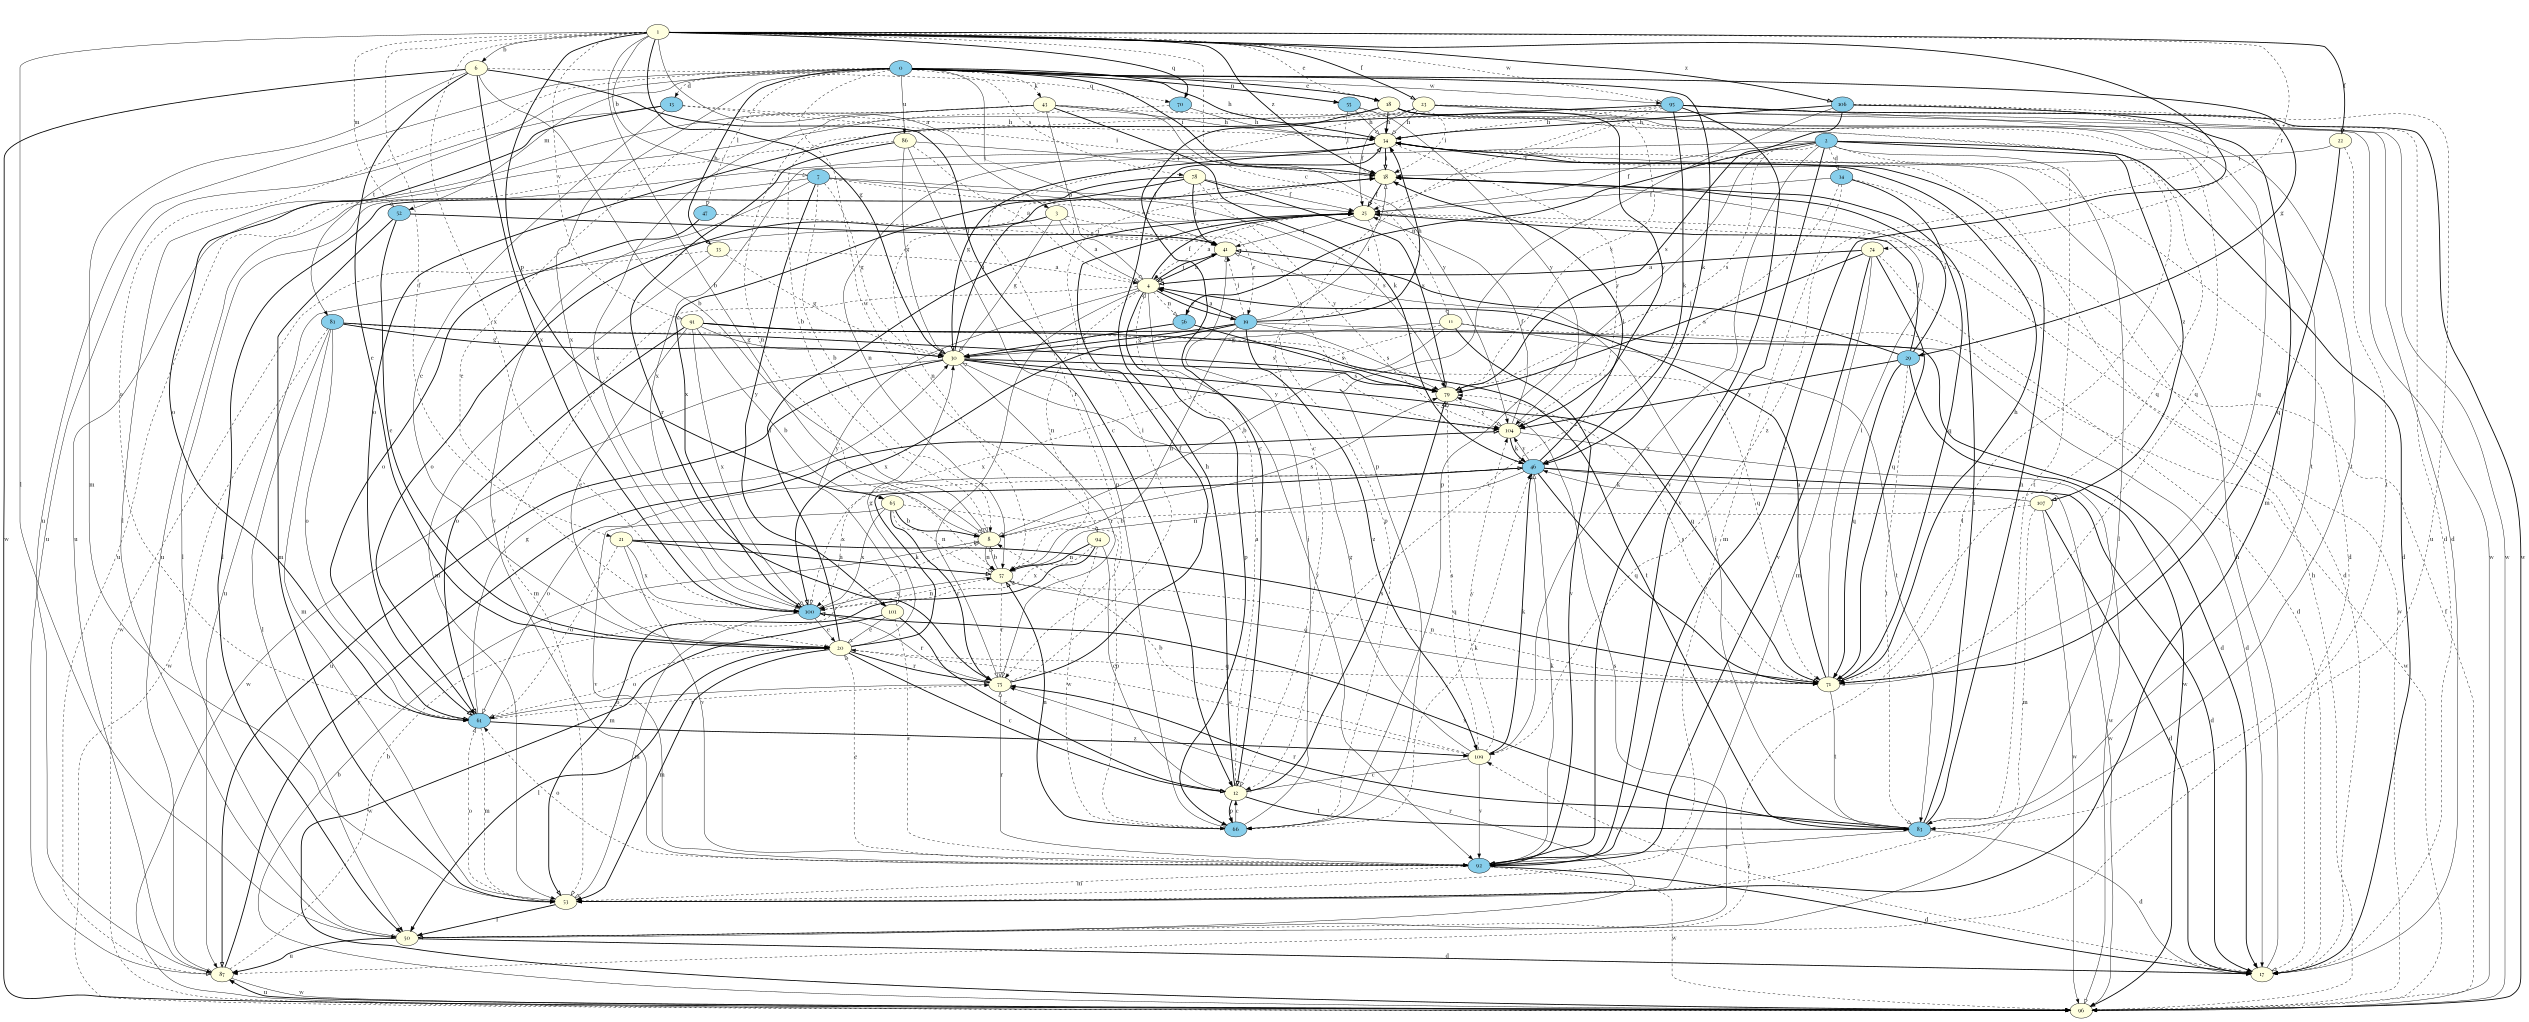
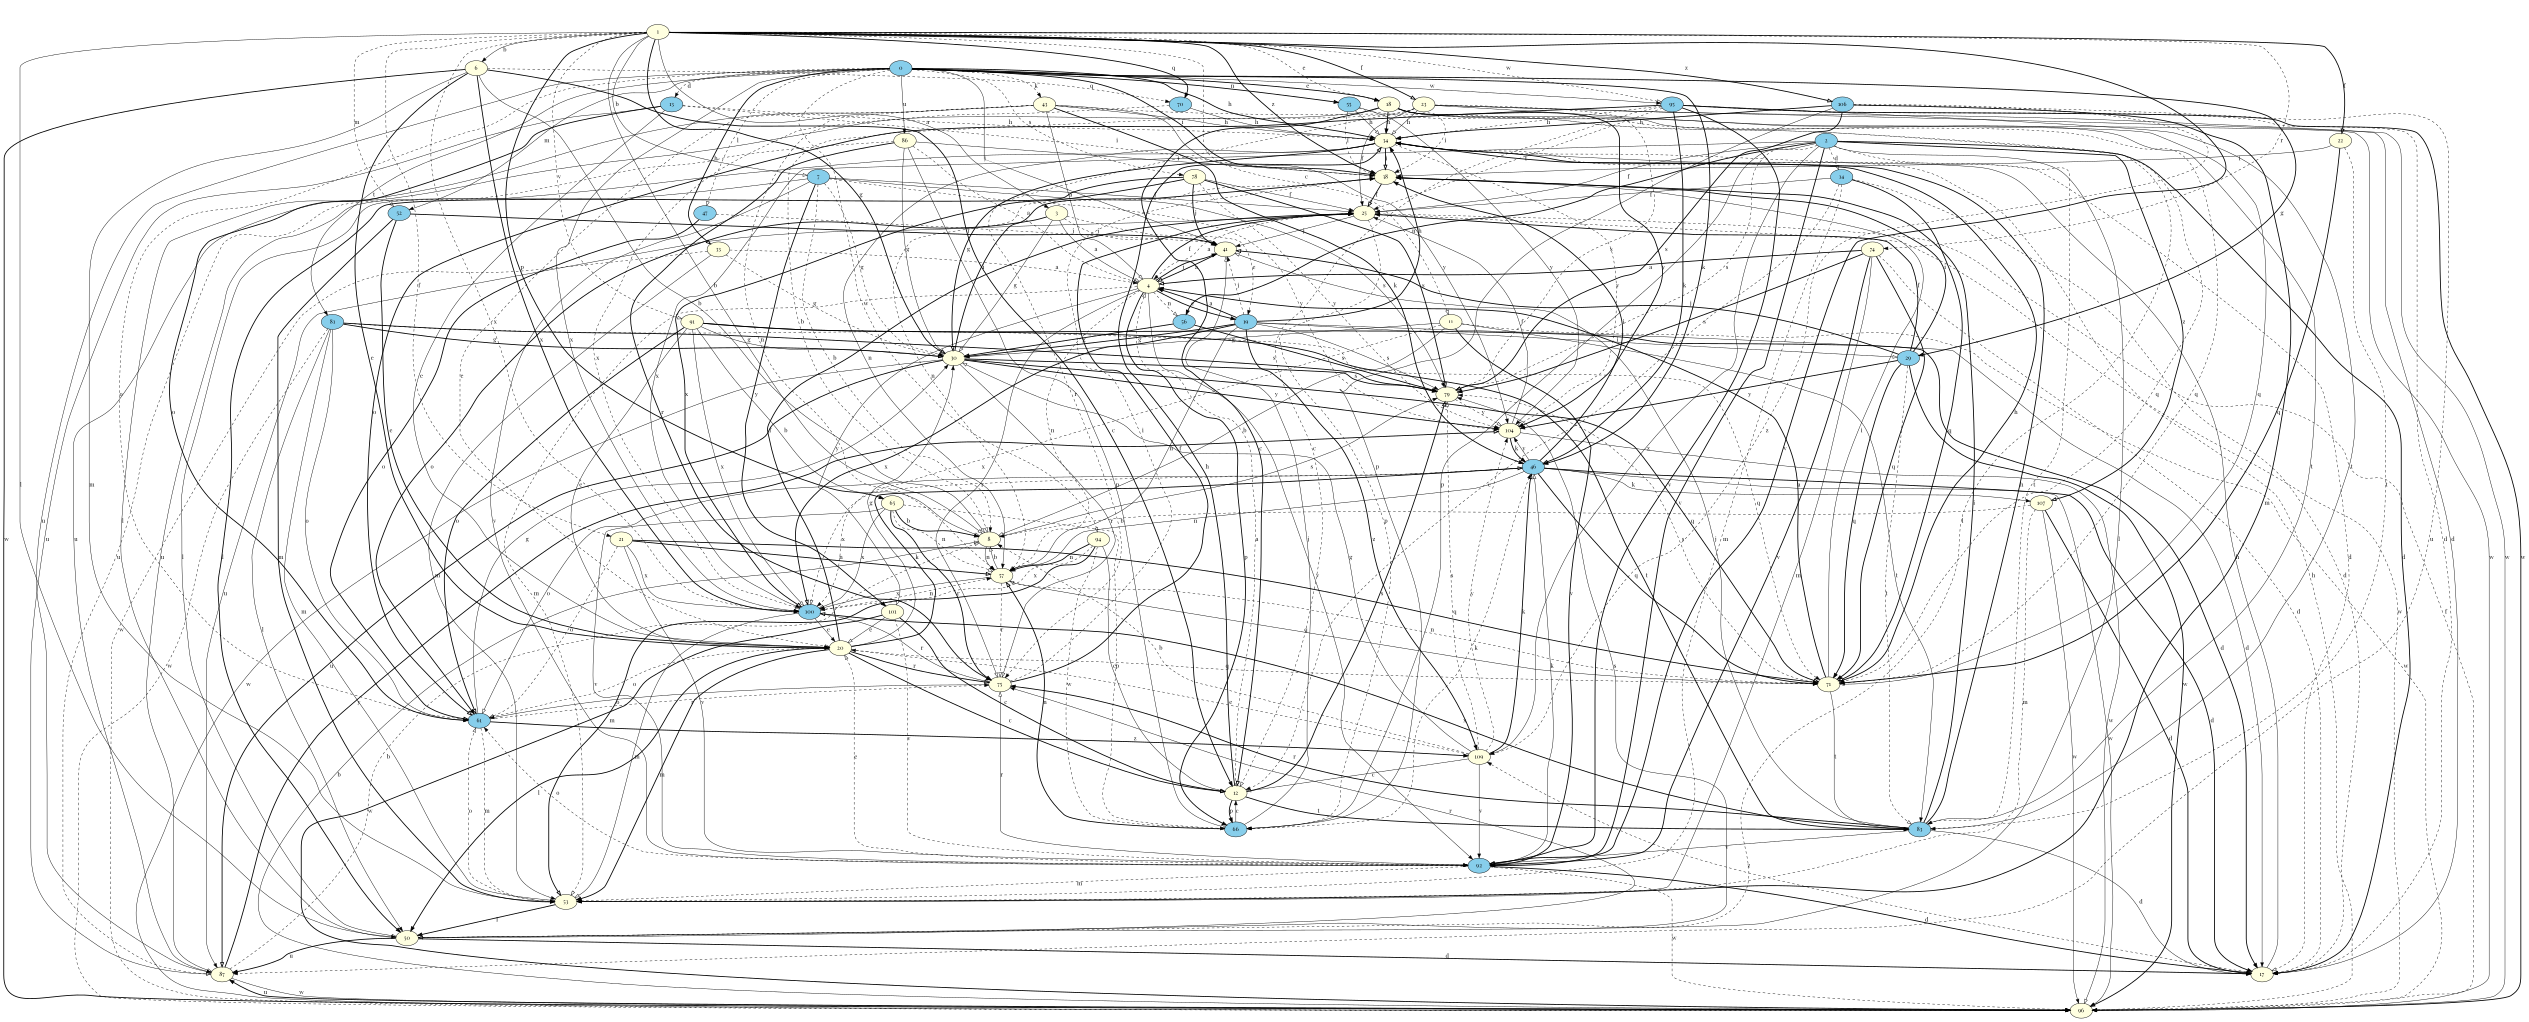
(624, 276) -> (624, 276)
(1339, 278) -> (1639, 343)
(1788, 494) -> (1784, 495)
